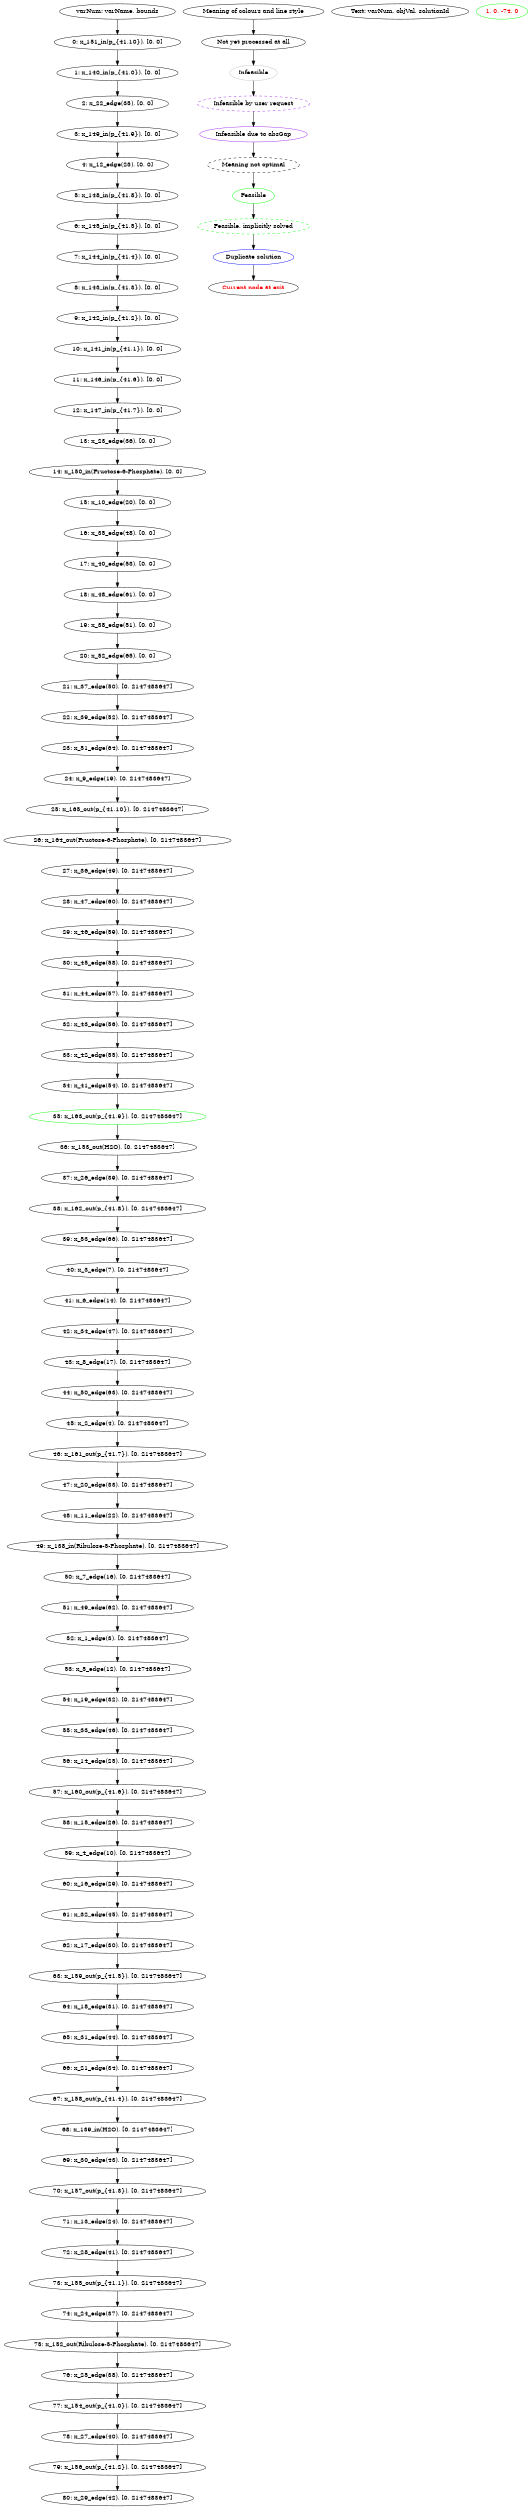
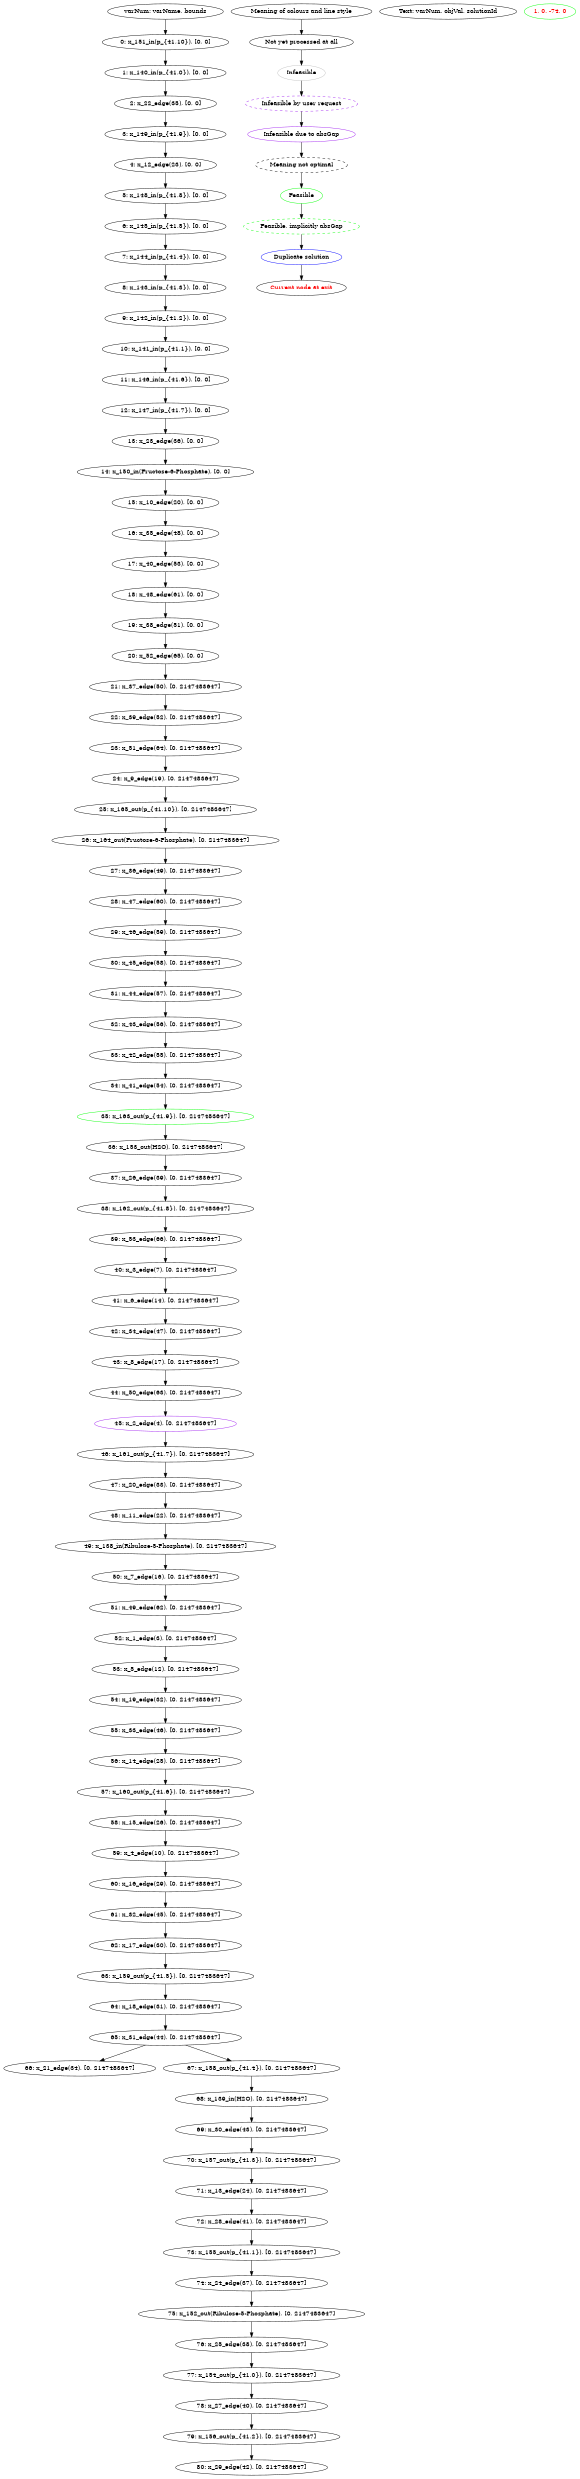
(253, 226) -> (301, 226)
(117, 1424) -> (165, 1424)
(117, 2082) -> (206, 2052)
